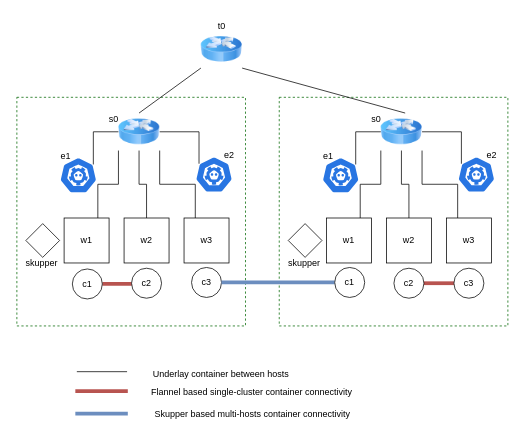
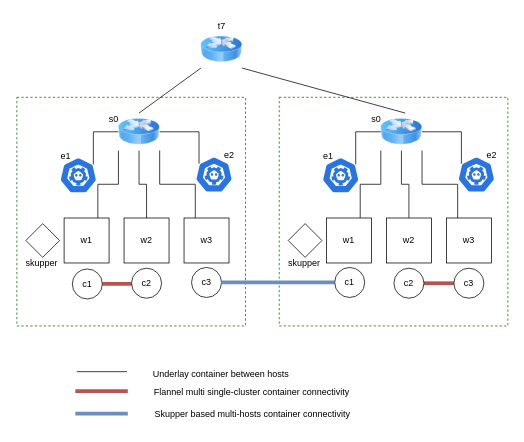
(222, 27) -> (222, 27)
(252, 392) -> (252, 392)
